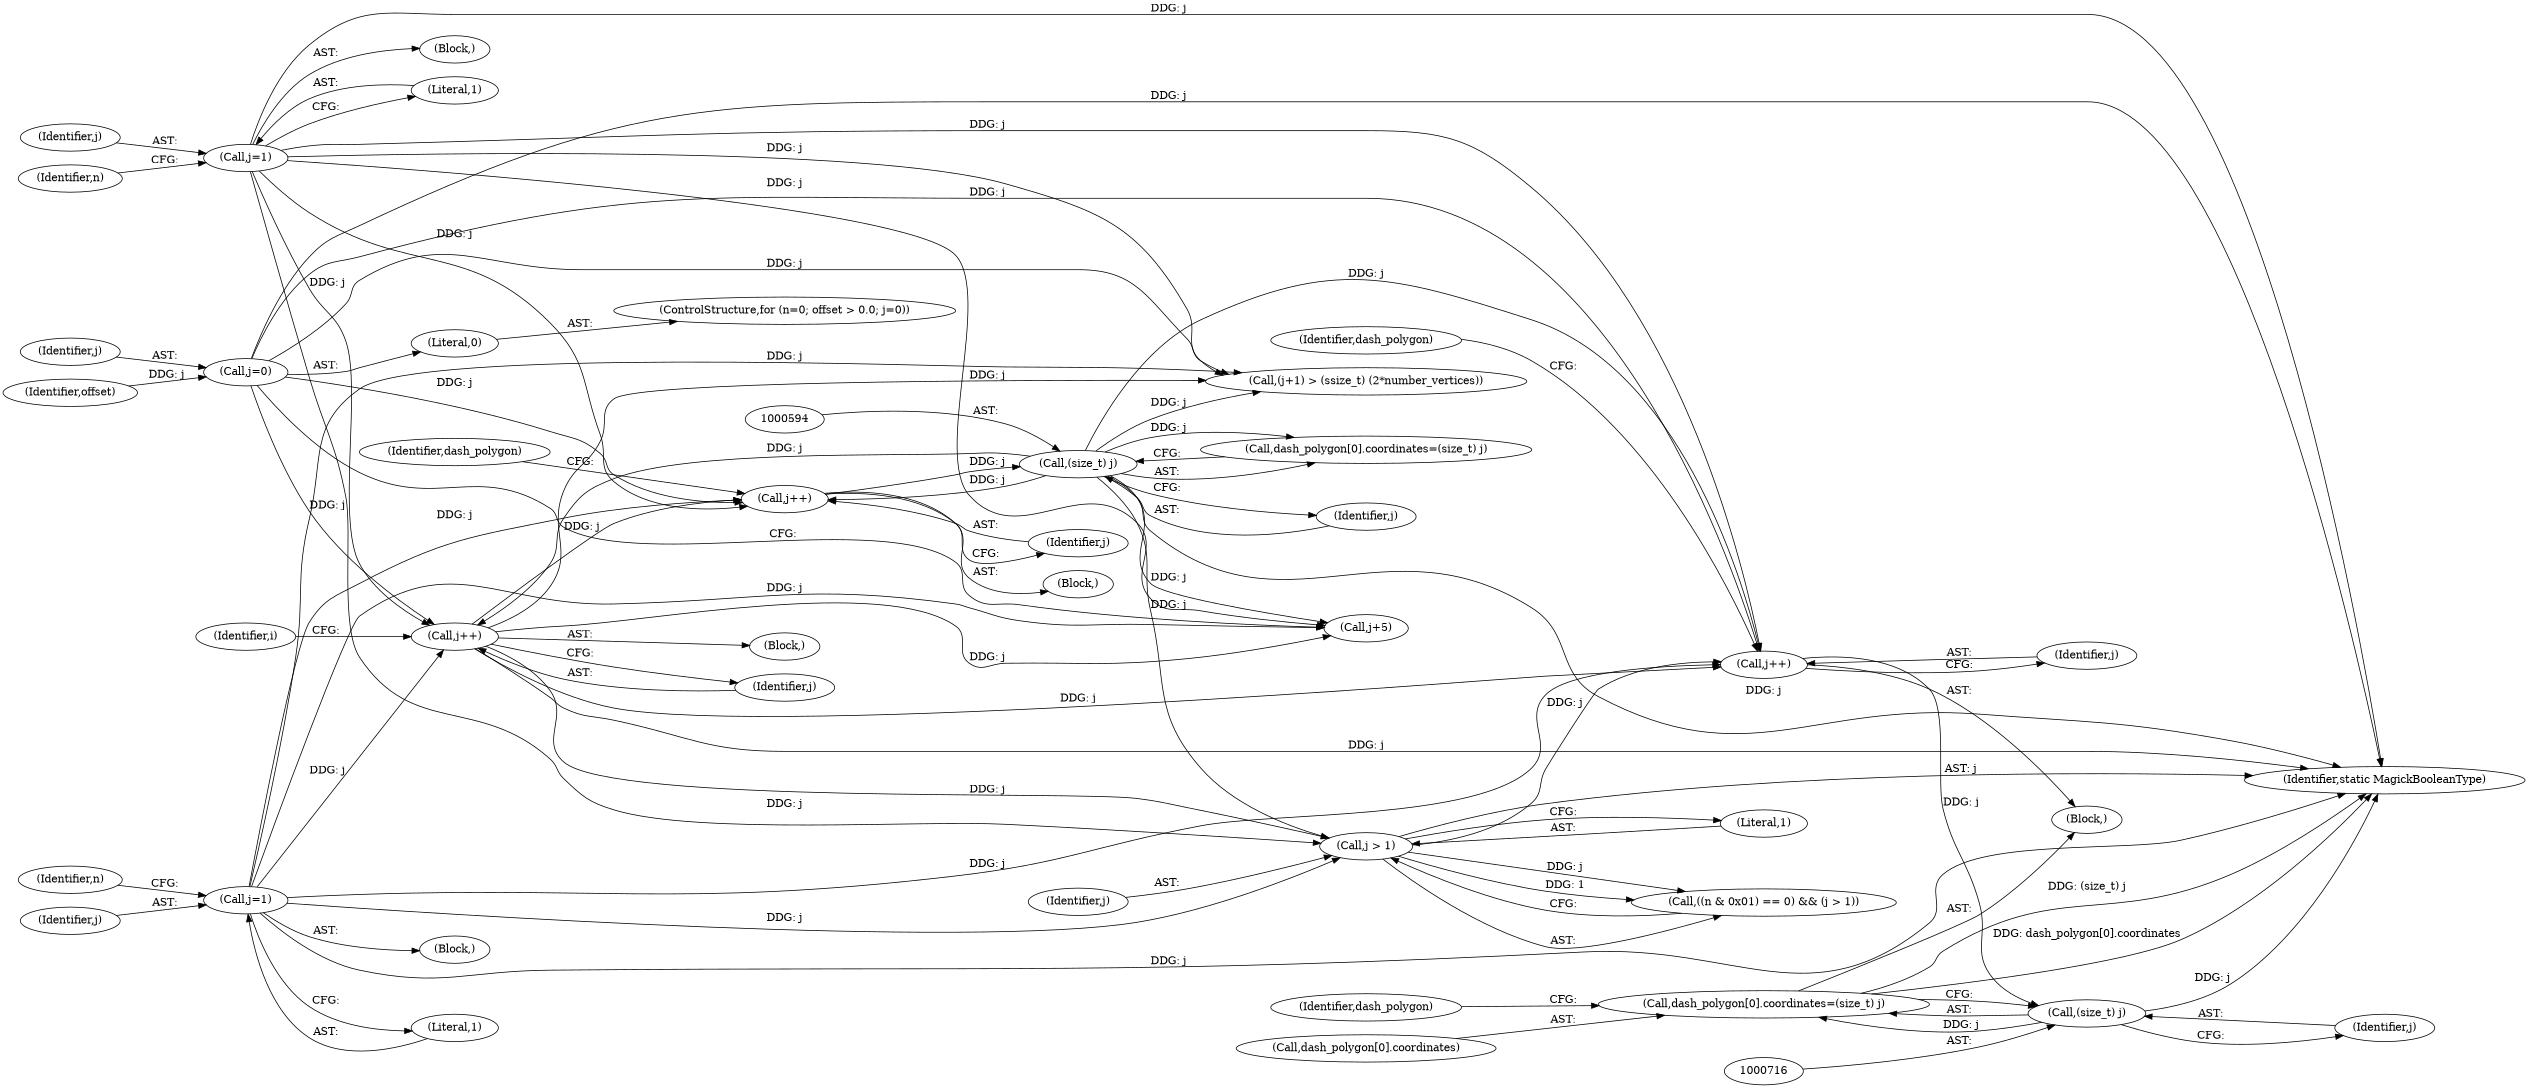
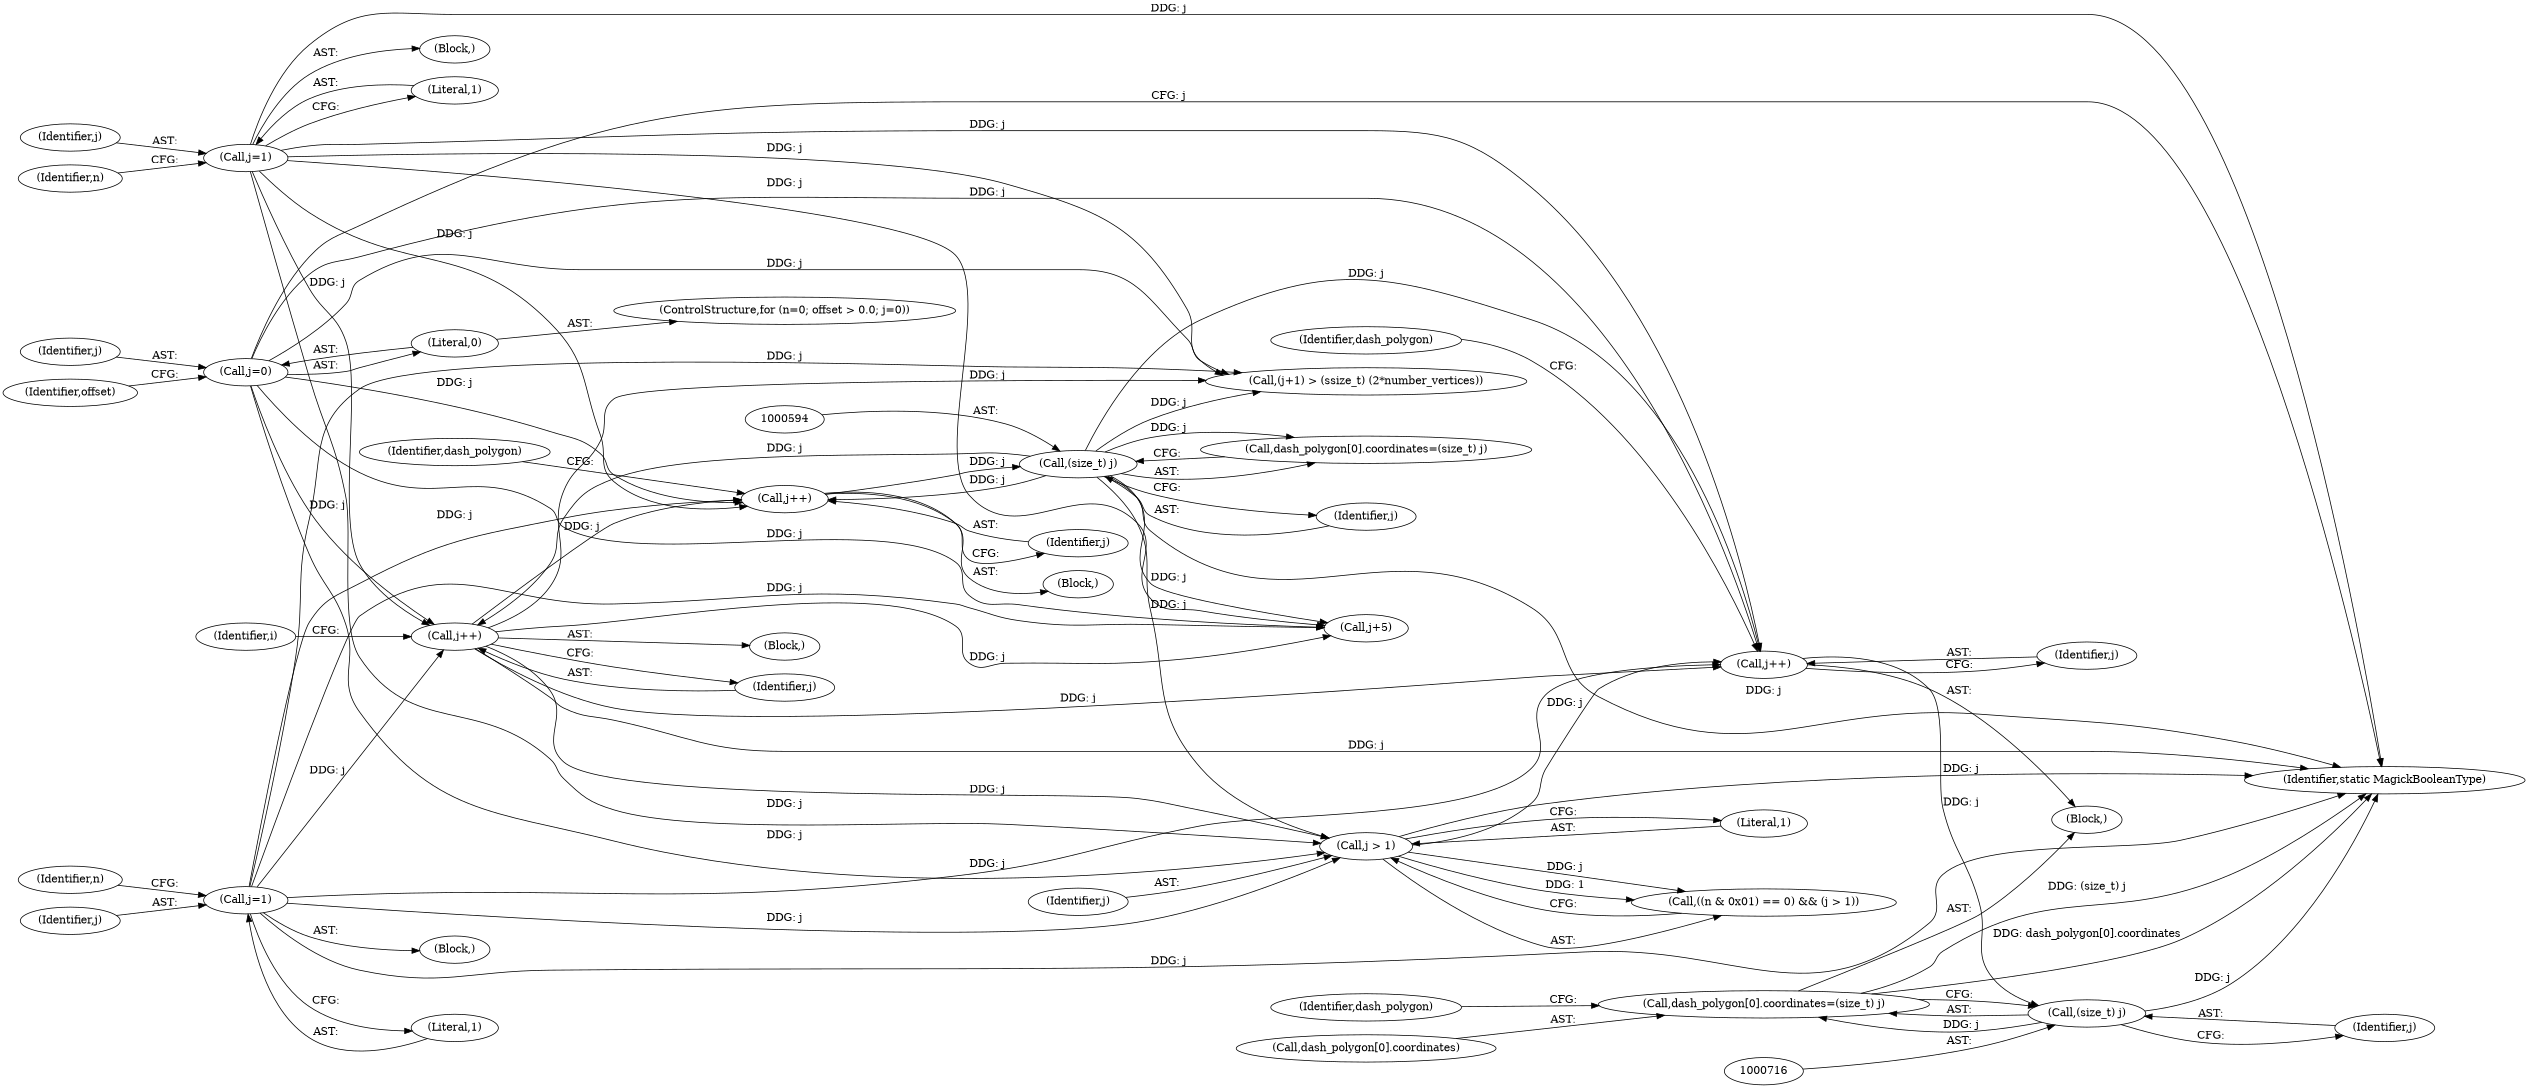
(1169, 96) -> (1169, 96)
none -> (354, 354)
(167, 375) -> (167, 375)
(785, 534) -> (785, 534)
(1961, 769) -> (1961, 769)
none -> (646, 847)
